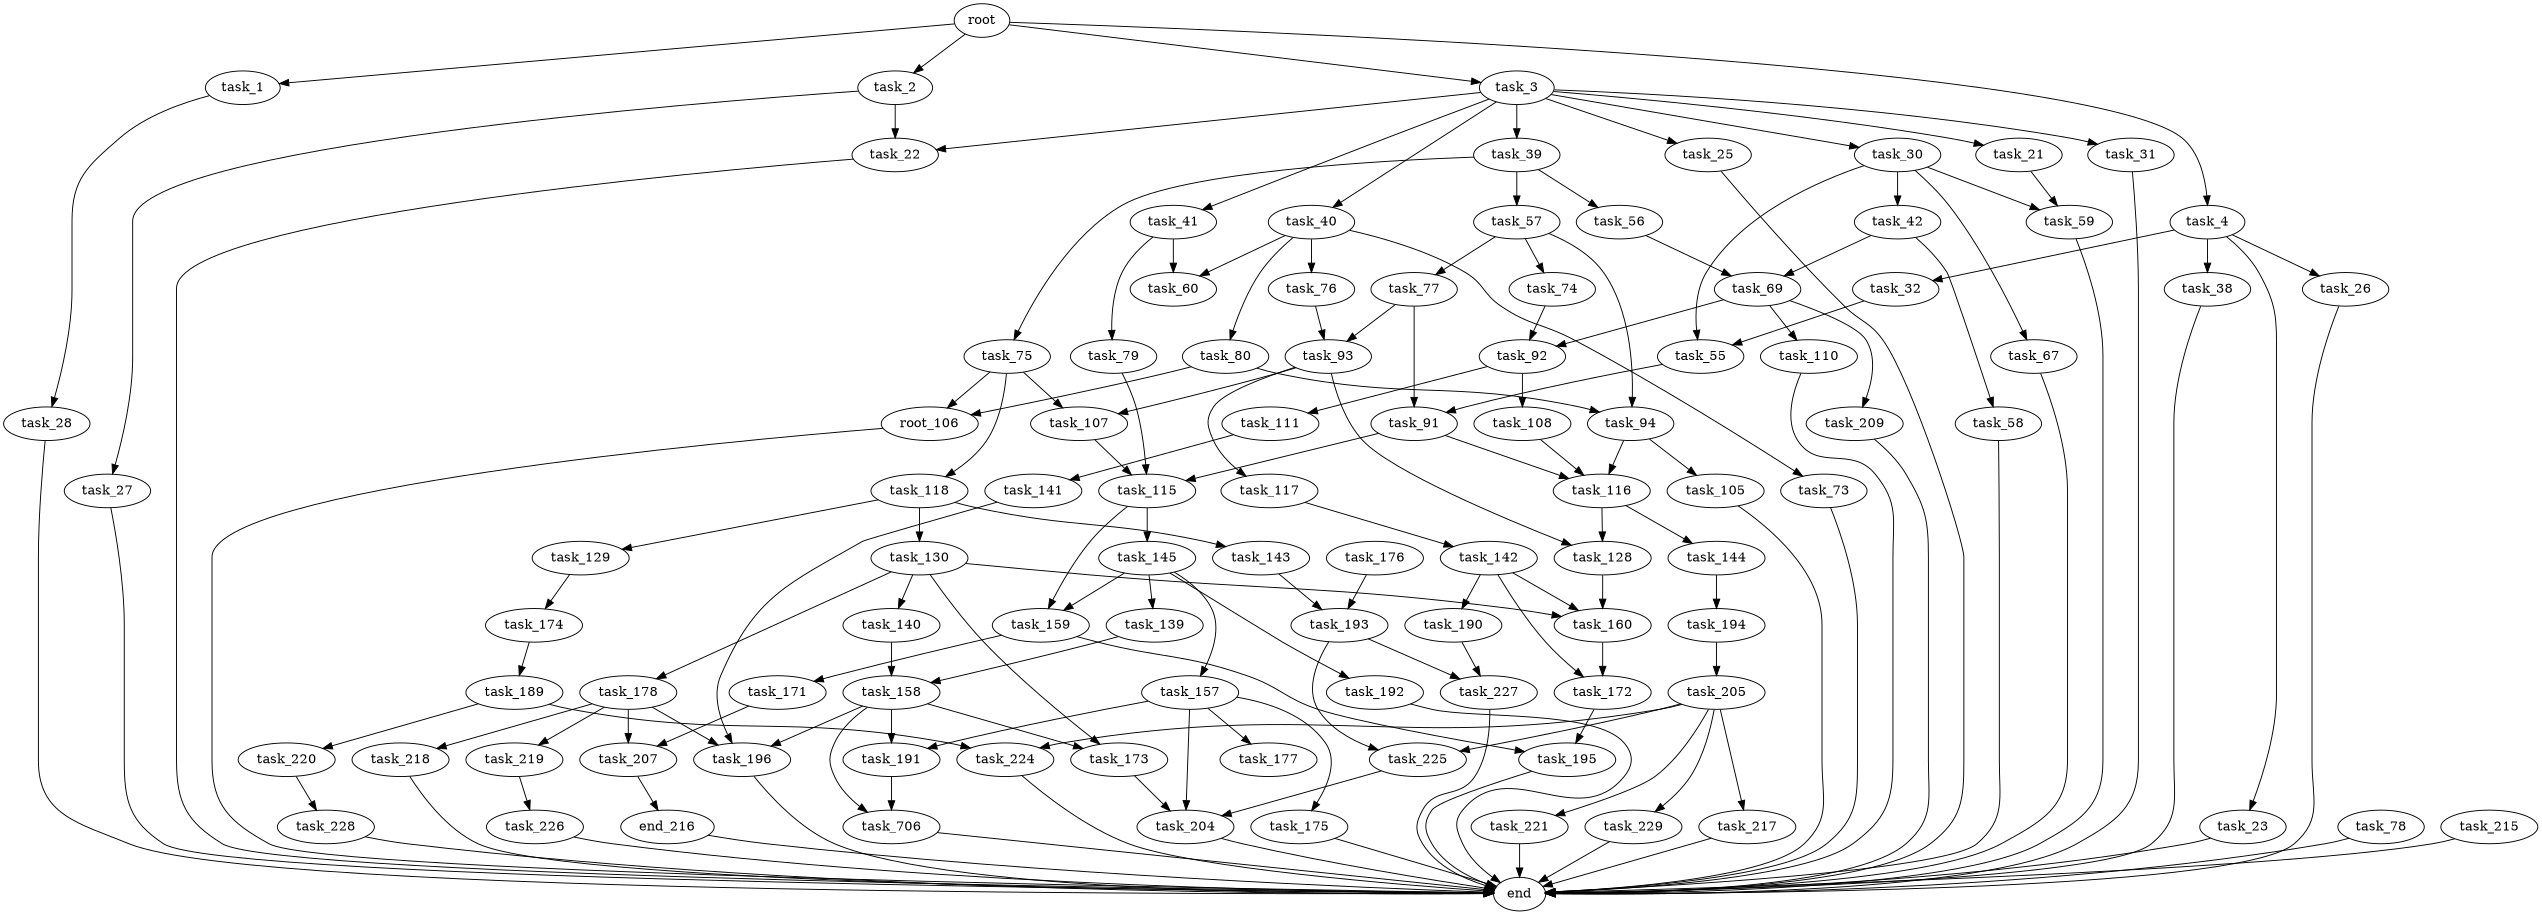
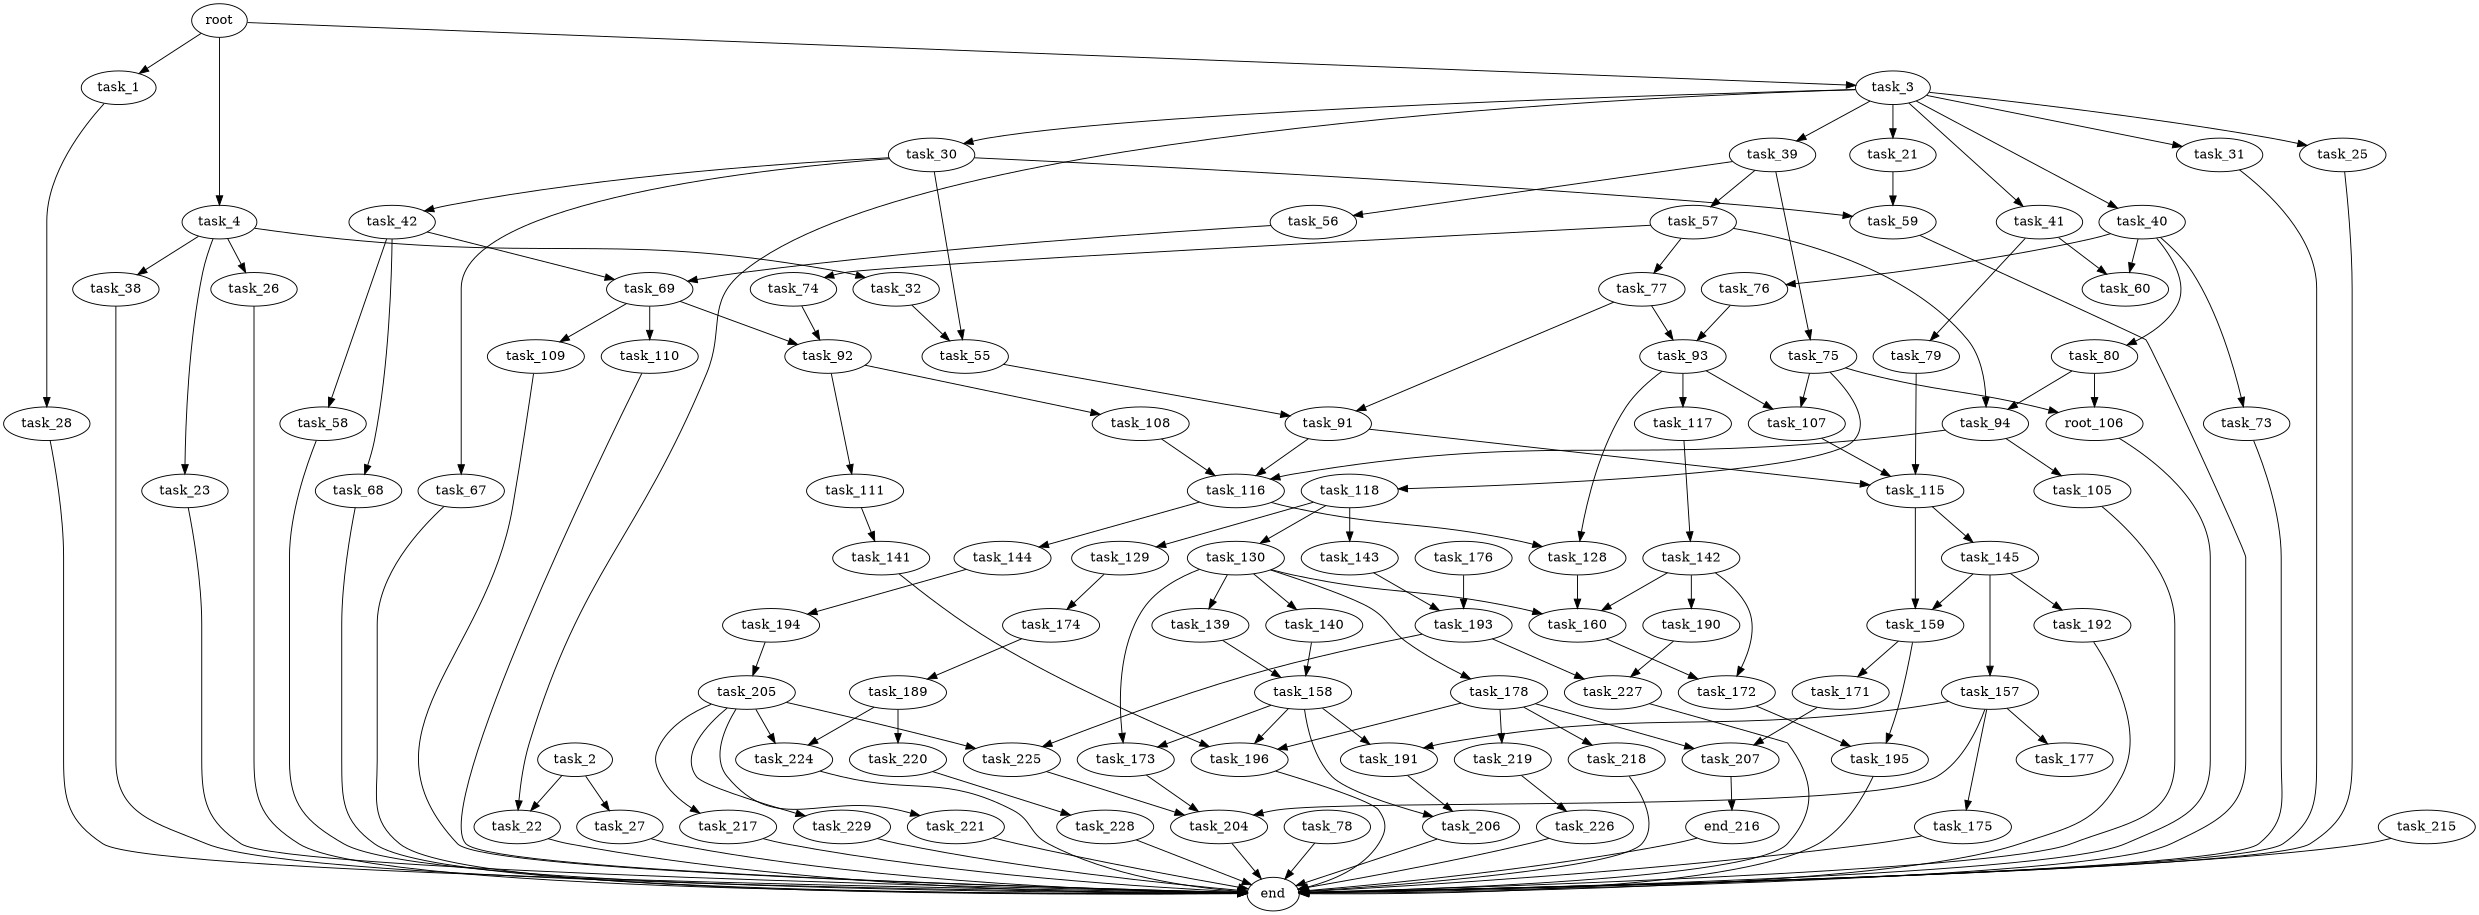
(943, 51) -> none
(1855, 424) -> (536, 357)
none -> (359, 491)
(1150, 587) -> (1220, 588)
(891, 827) -> (1471, 827)
